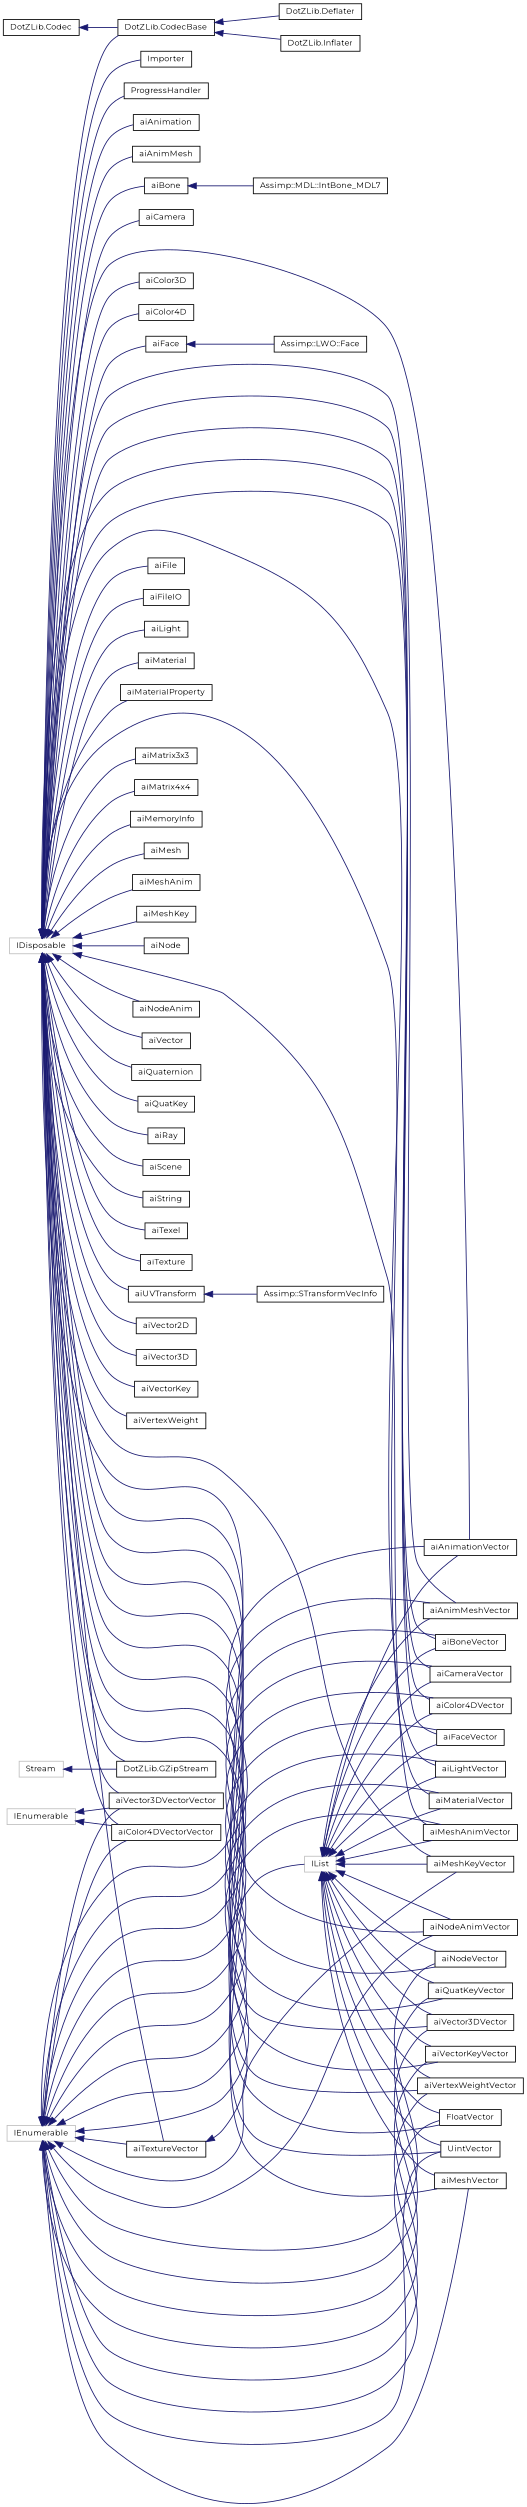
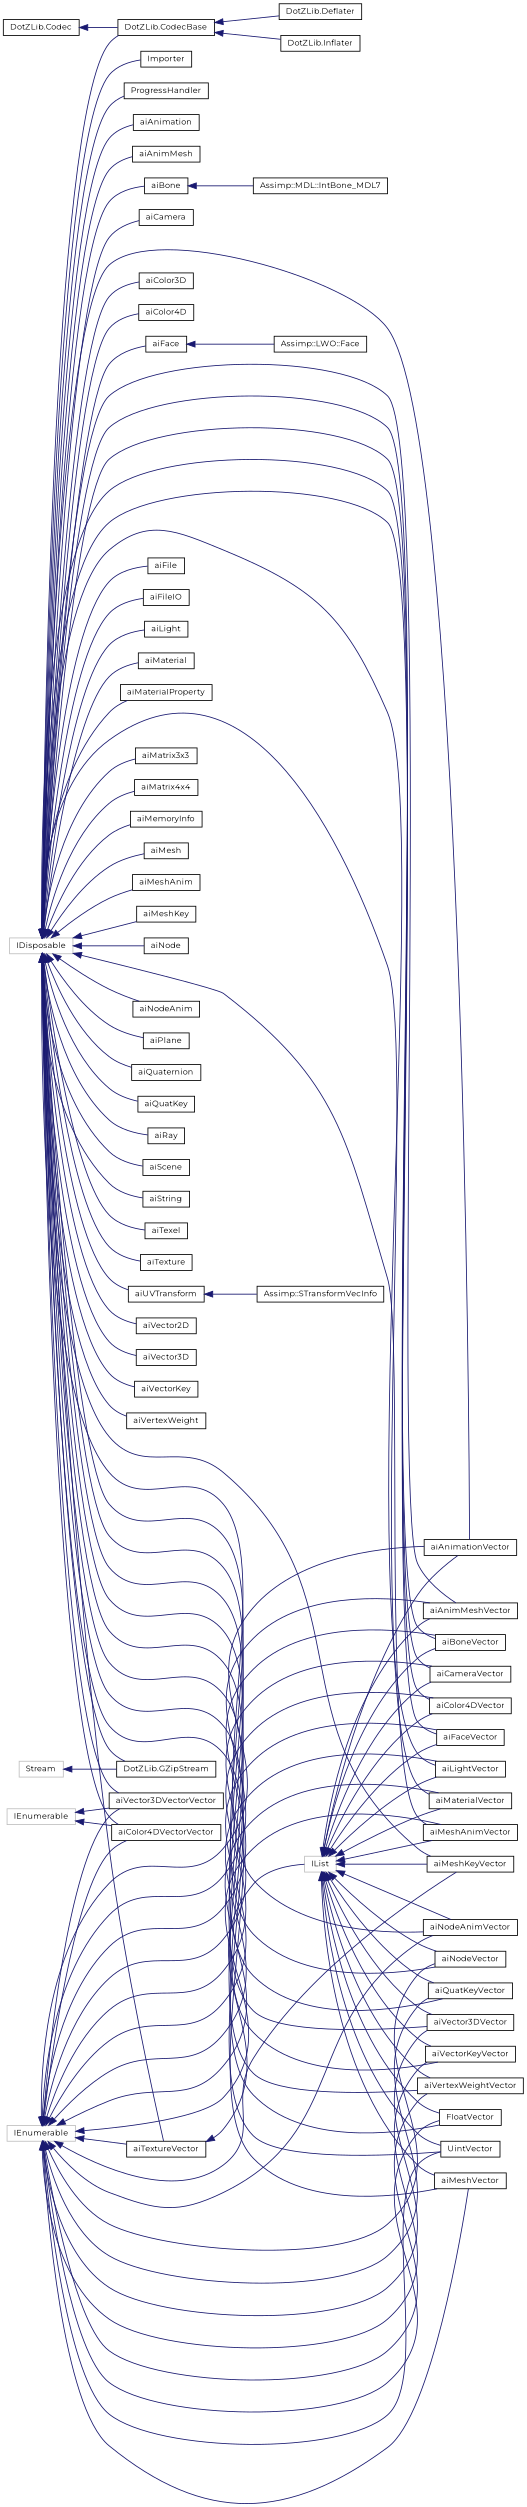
(166, 1041) -> (166, 1041)
